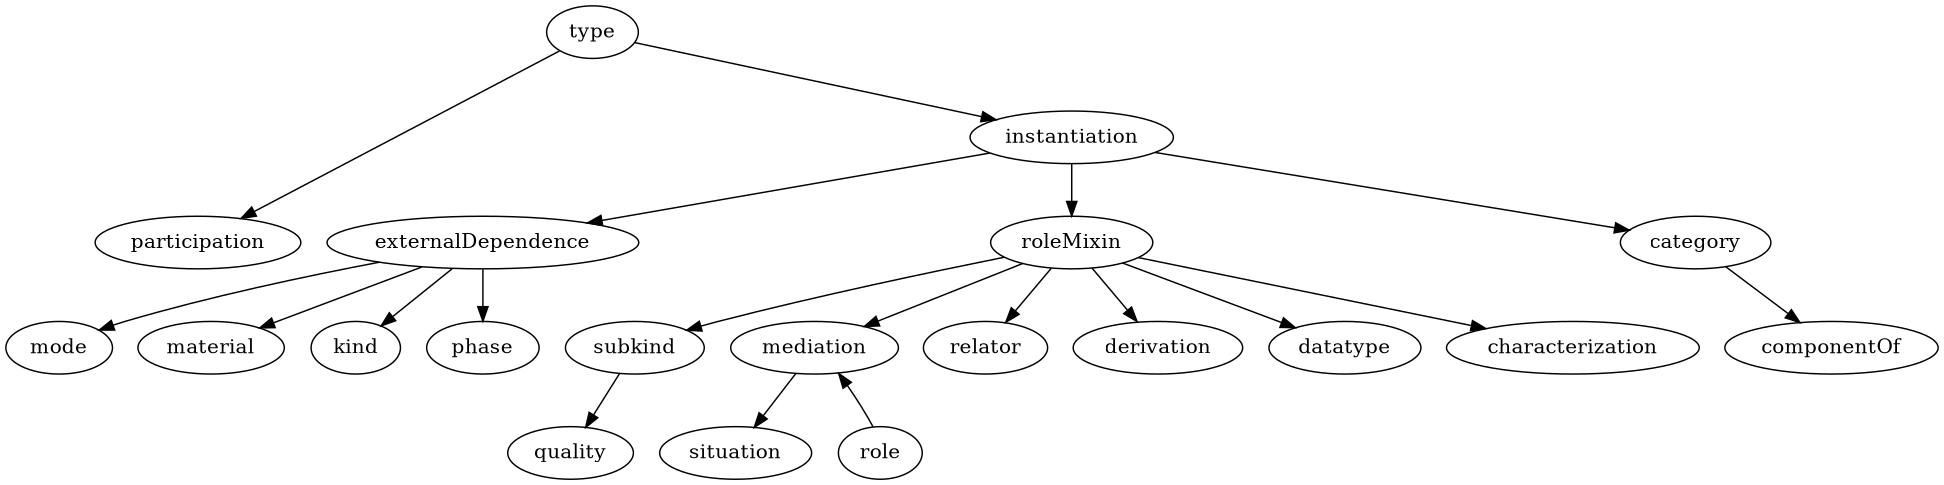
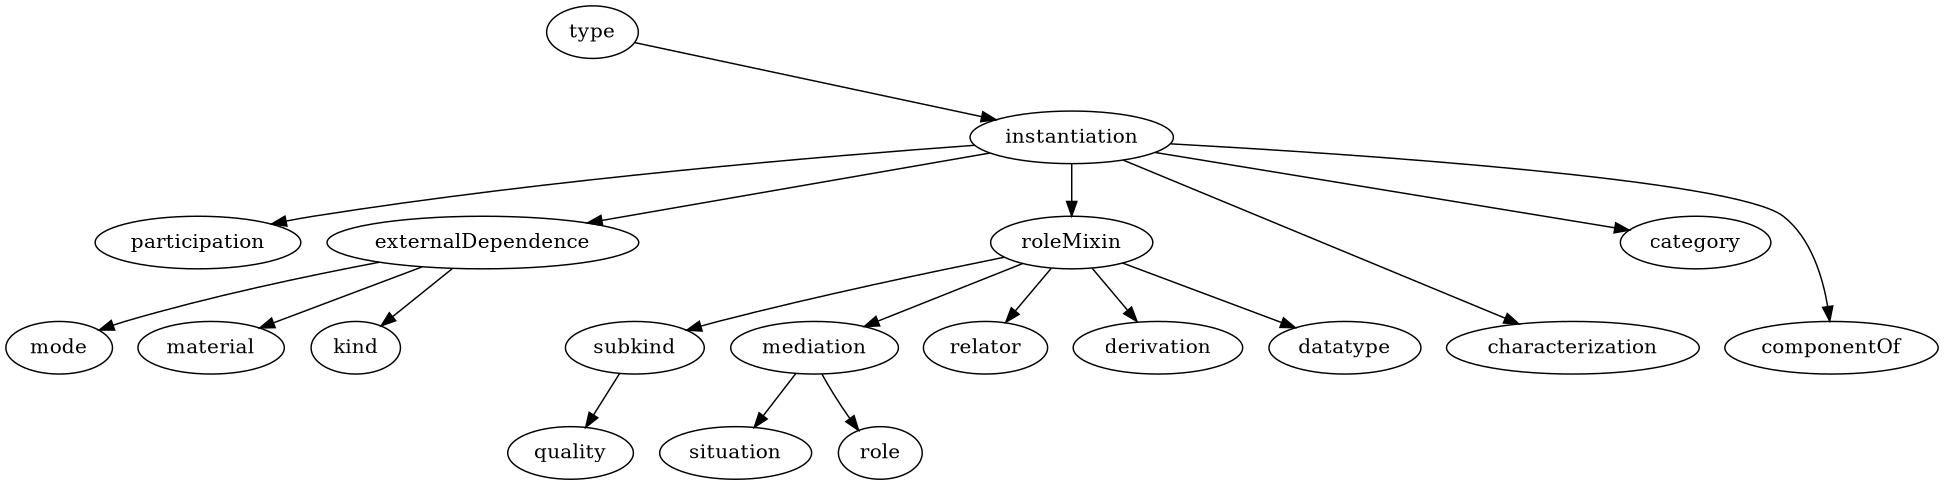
(407, 131) -> (629, 176)
(1757, 290) -> (1530, 170)
(1305, 292) -> (1314, 239)
(483, 348) -> none
(861, 406) -> (835, 397)
